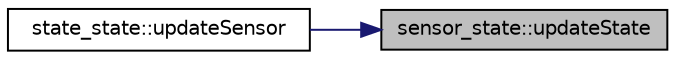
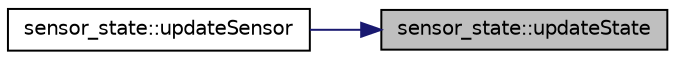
(159, 30) -> (159, 30)
